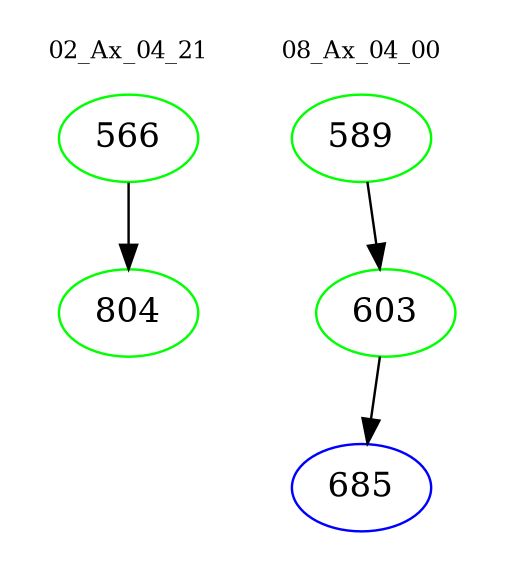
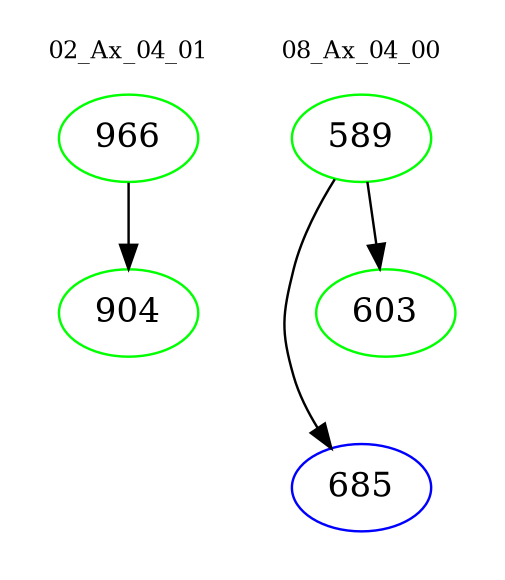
(129, 52) -> (129, 52)
(129, 138) -> (129, 138)
(129, 313) -> (129, 313)
(375, 388) -> (287, 302)
